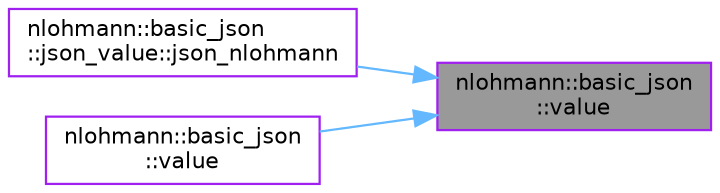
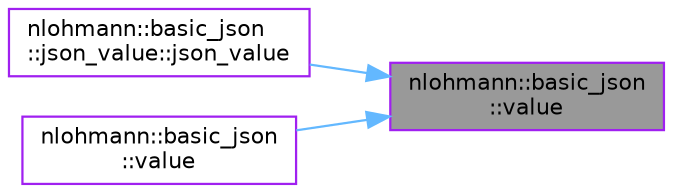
(183, 43) -> (159, 43)
